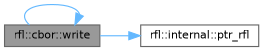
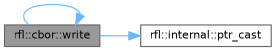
(200, 36) -> (206, 36)
